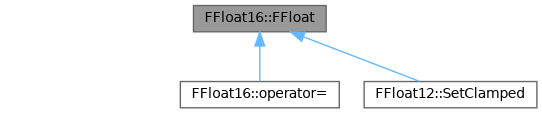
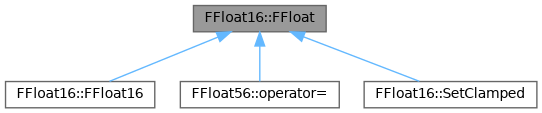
none -> (80, 95)
(260, 95) -> (260, 95)
(451, 95) -> (451, 95)
